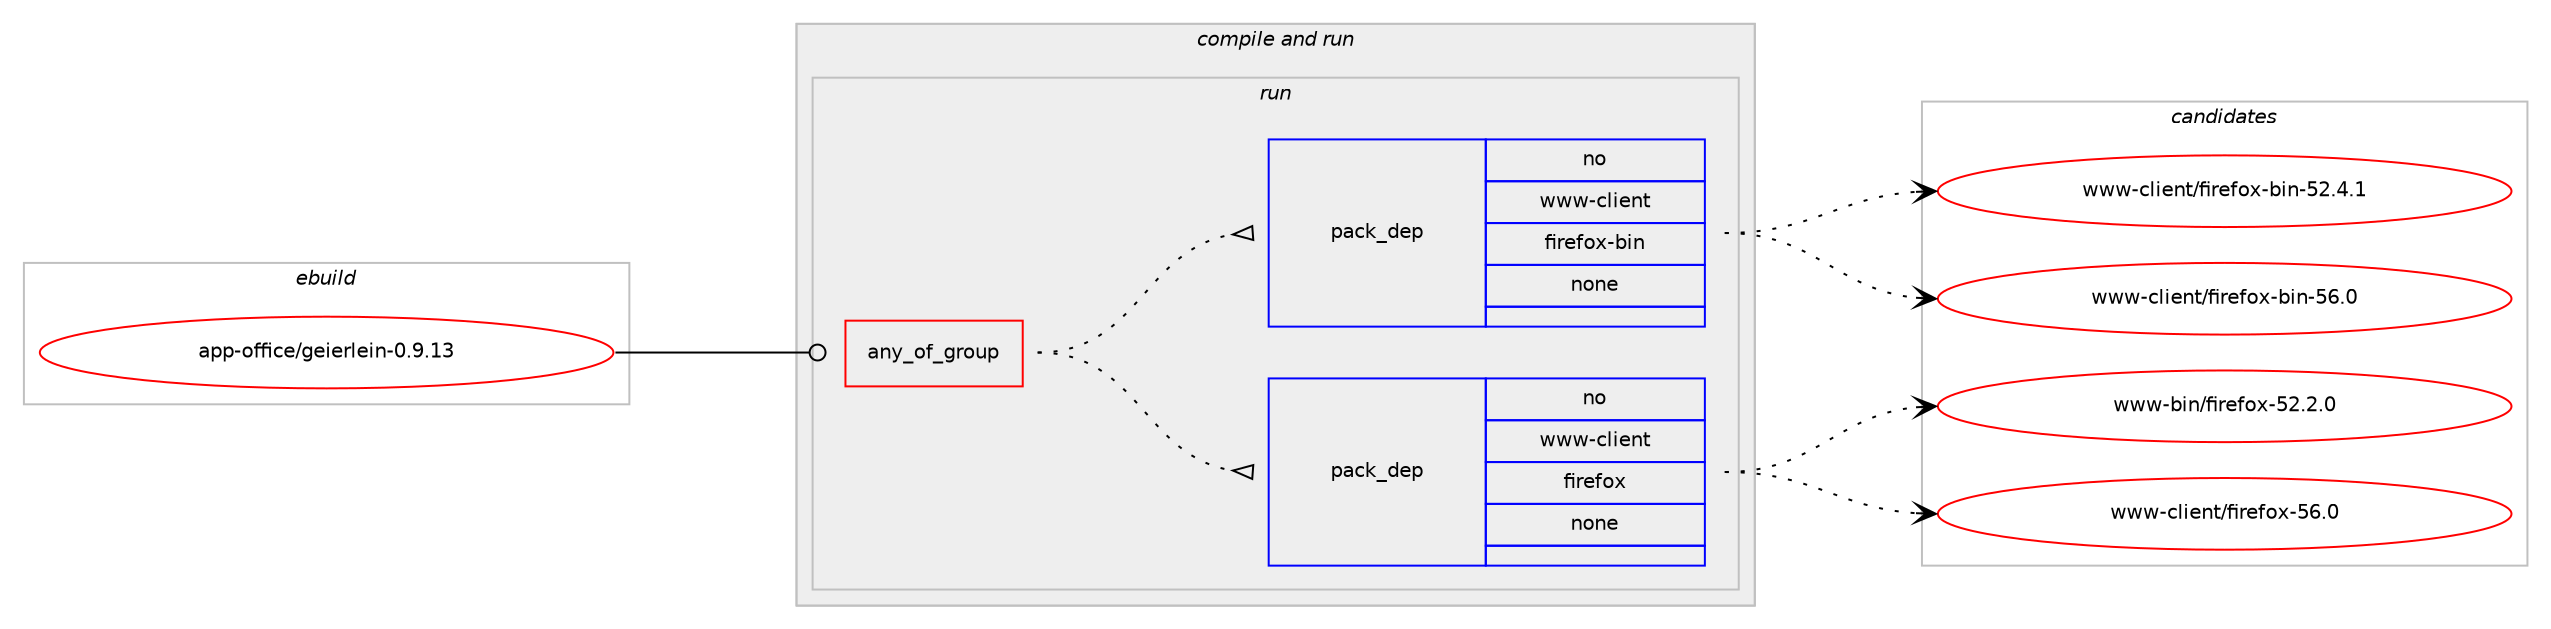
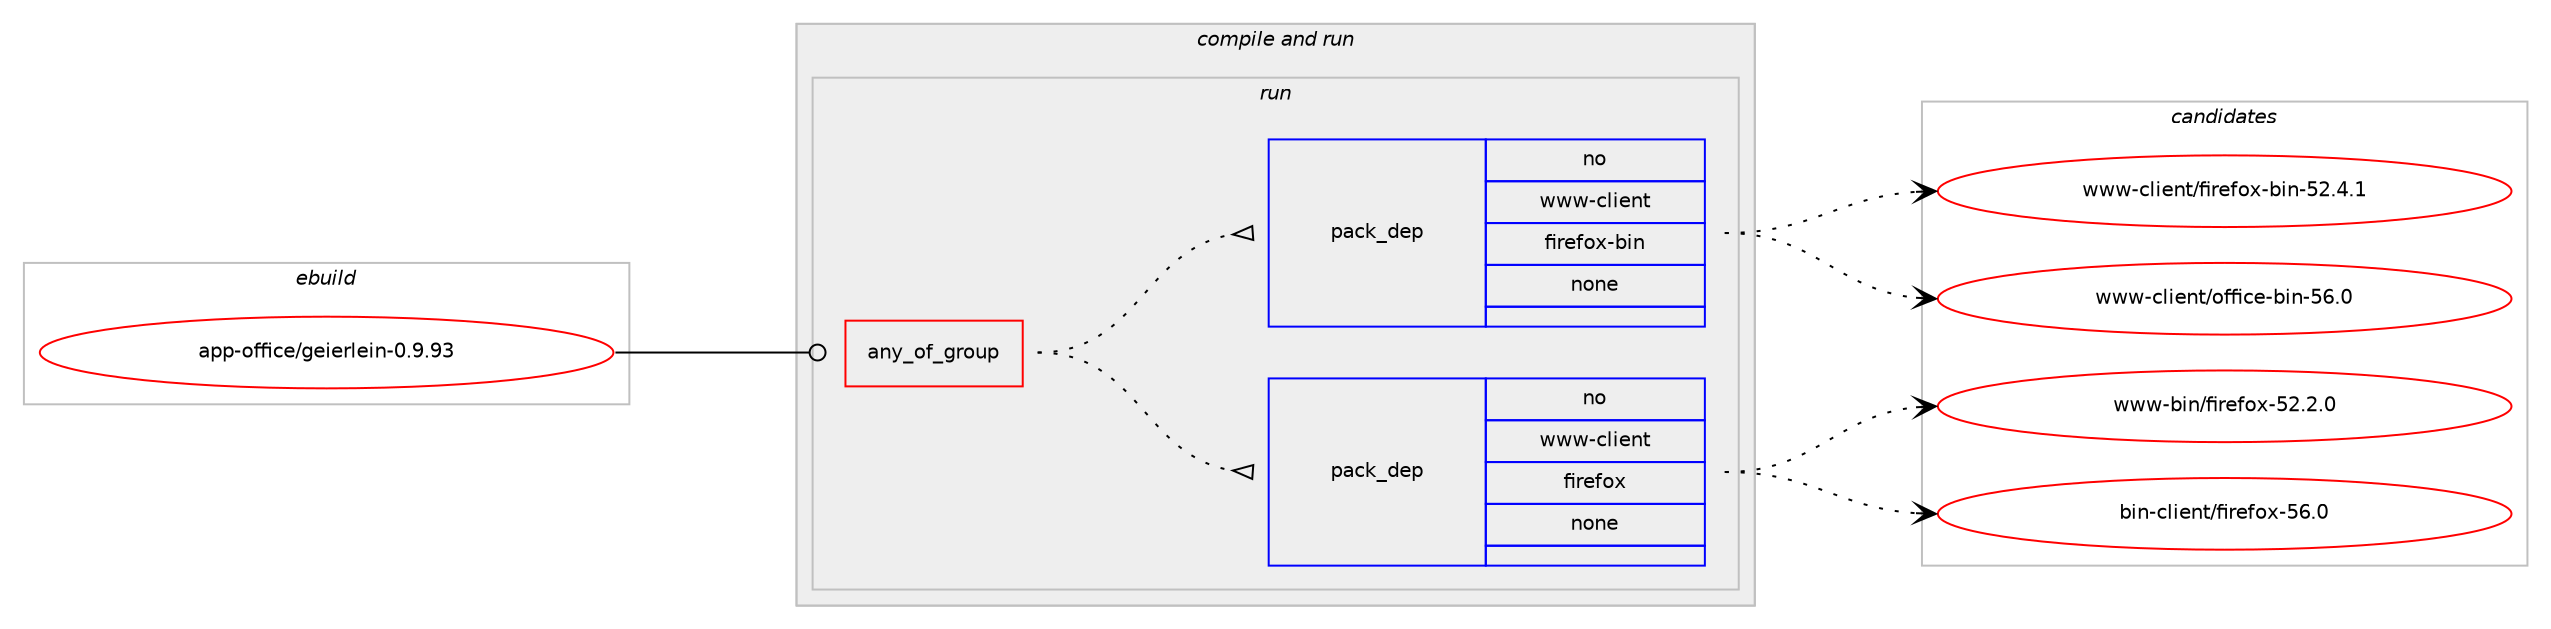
(2225, 299) -> (2225, 299)
(327, 353) -> (327, 353)
(2225, 514) -> (2225, 514)
